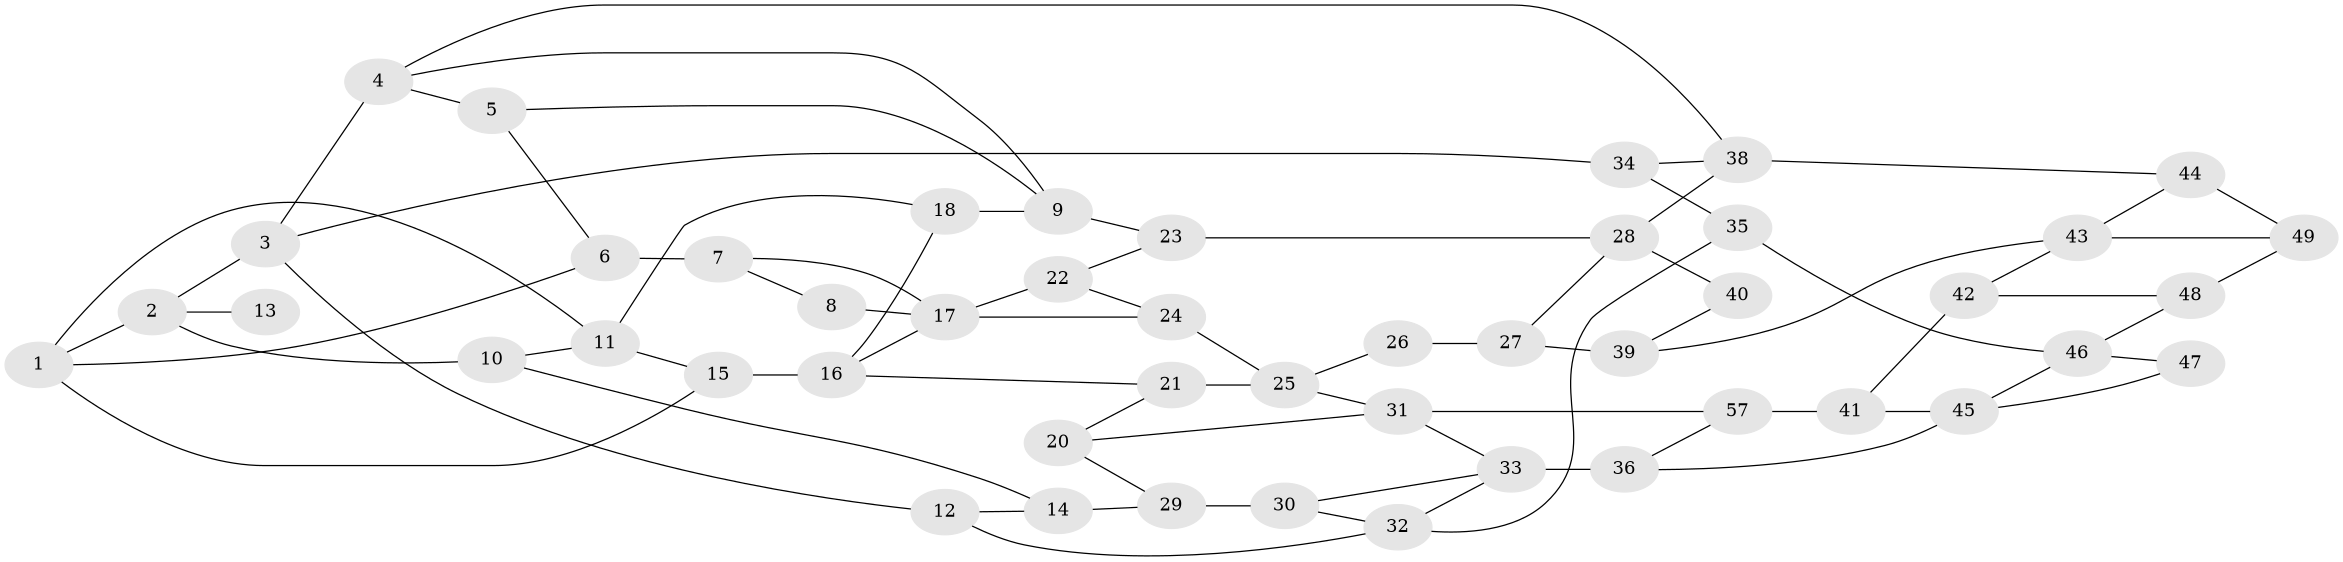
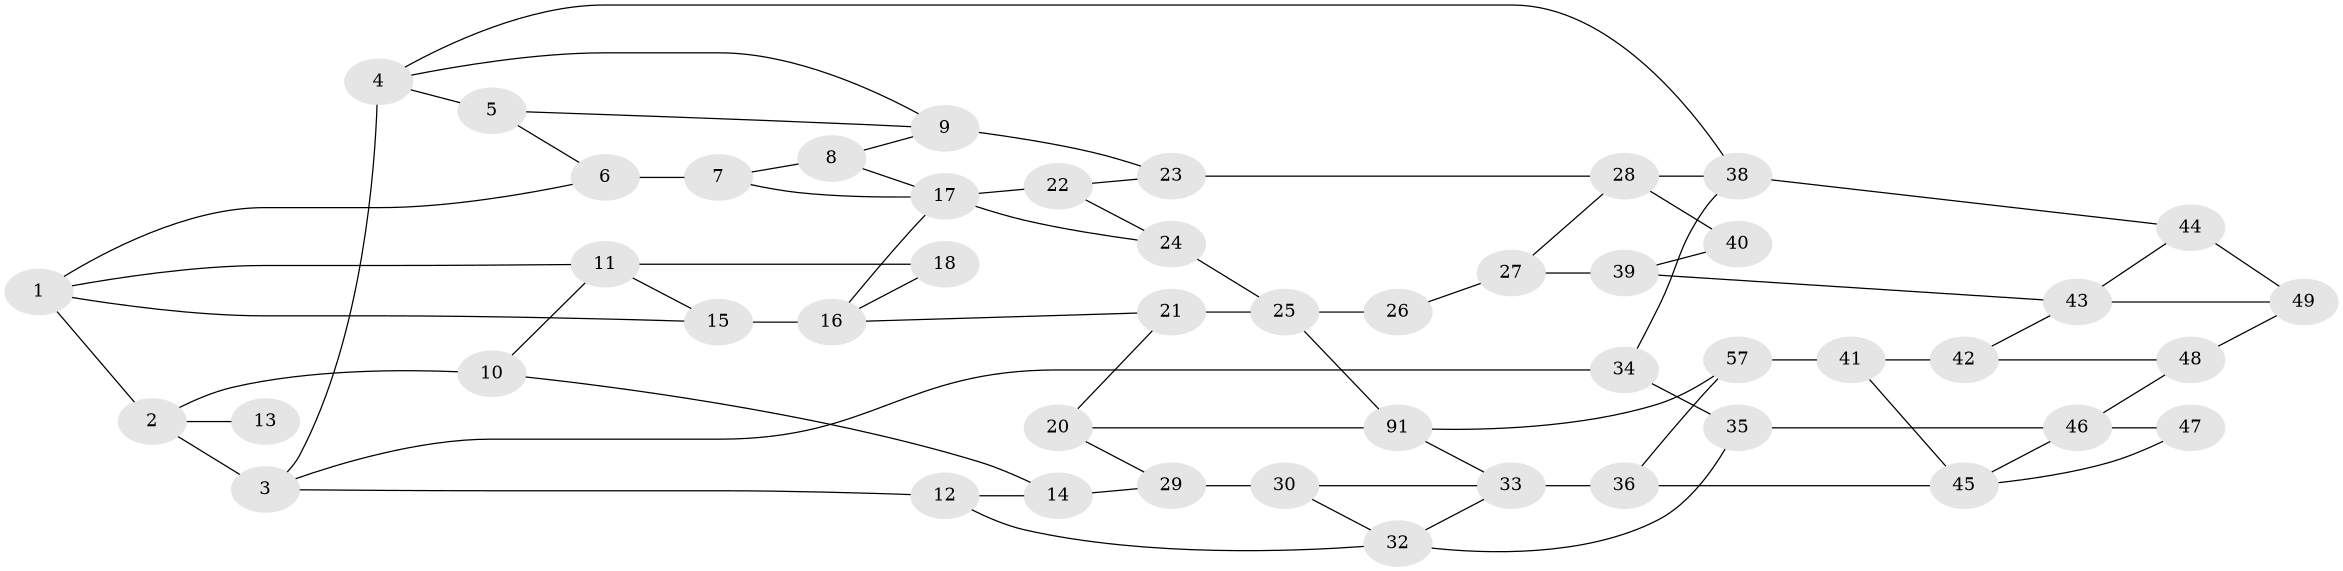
(1002, 211) -> (888, 143)
(1398, 411) -> (1398, 428)
